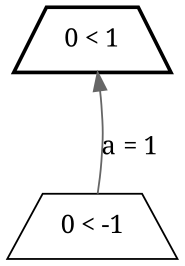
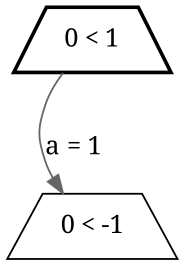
(103, 142) -> (40, 124)
